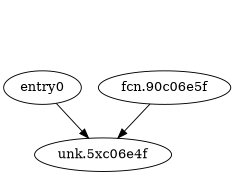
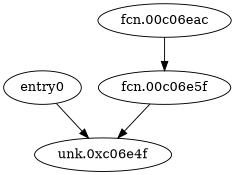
none -> (165, 21)
(165, 88) -> (165, 88)
(103, 155) -> (103, 155)
